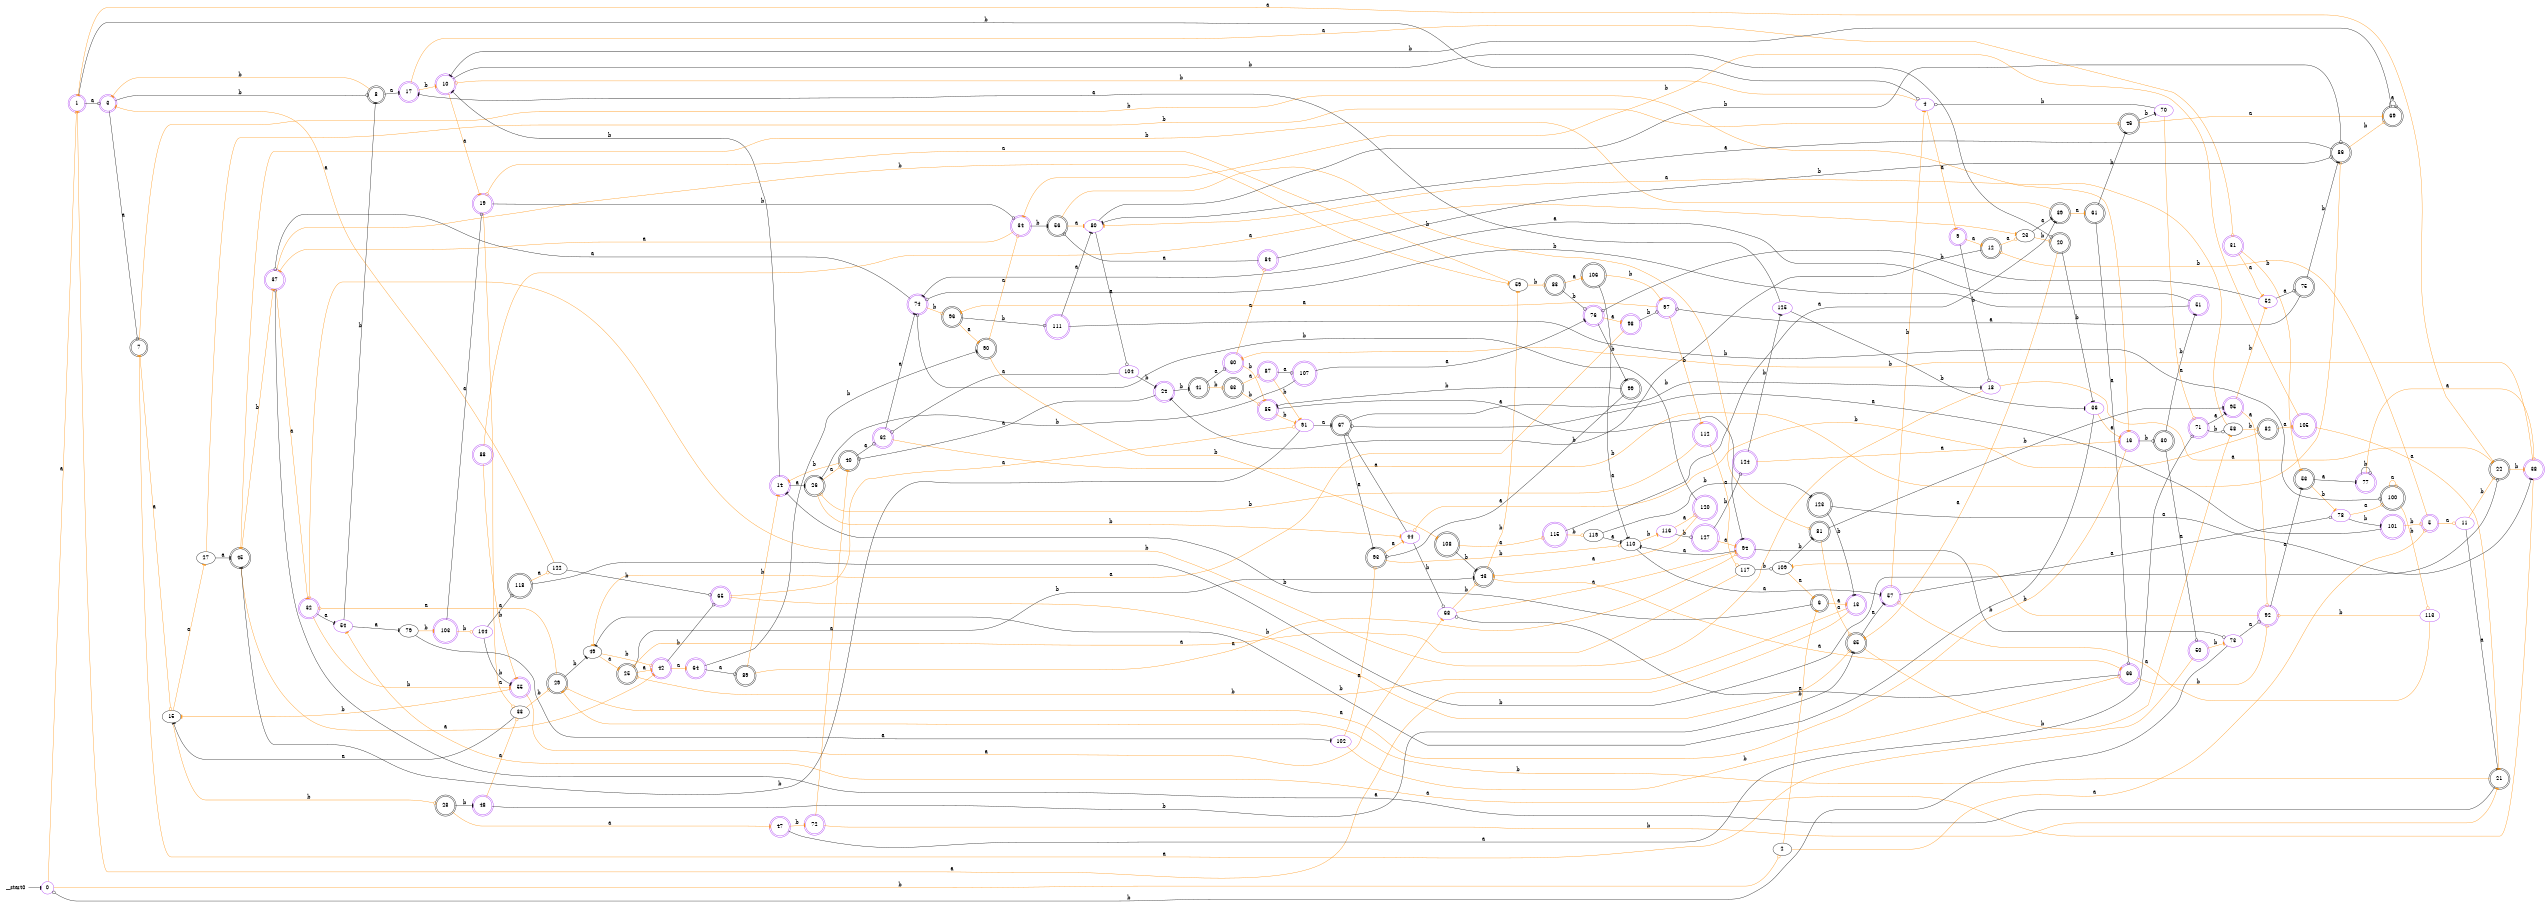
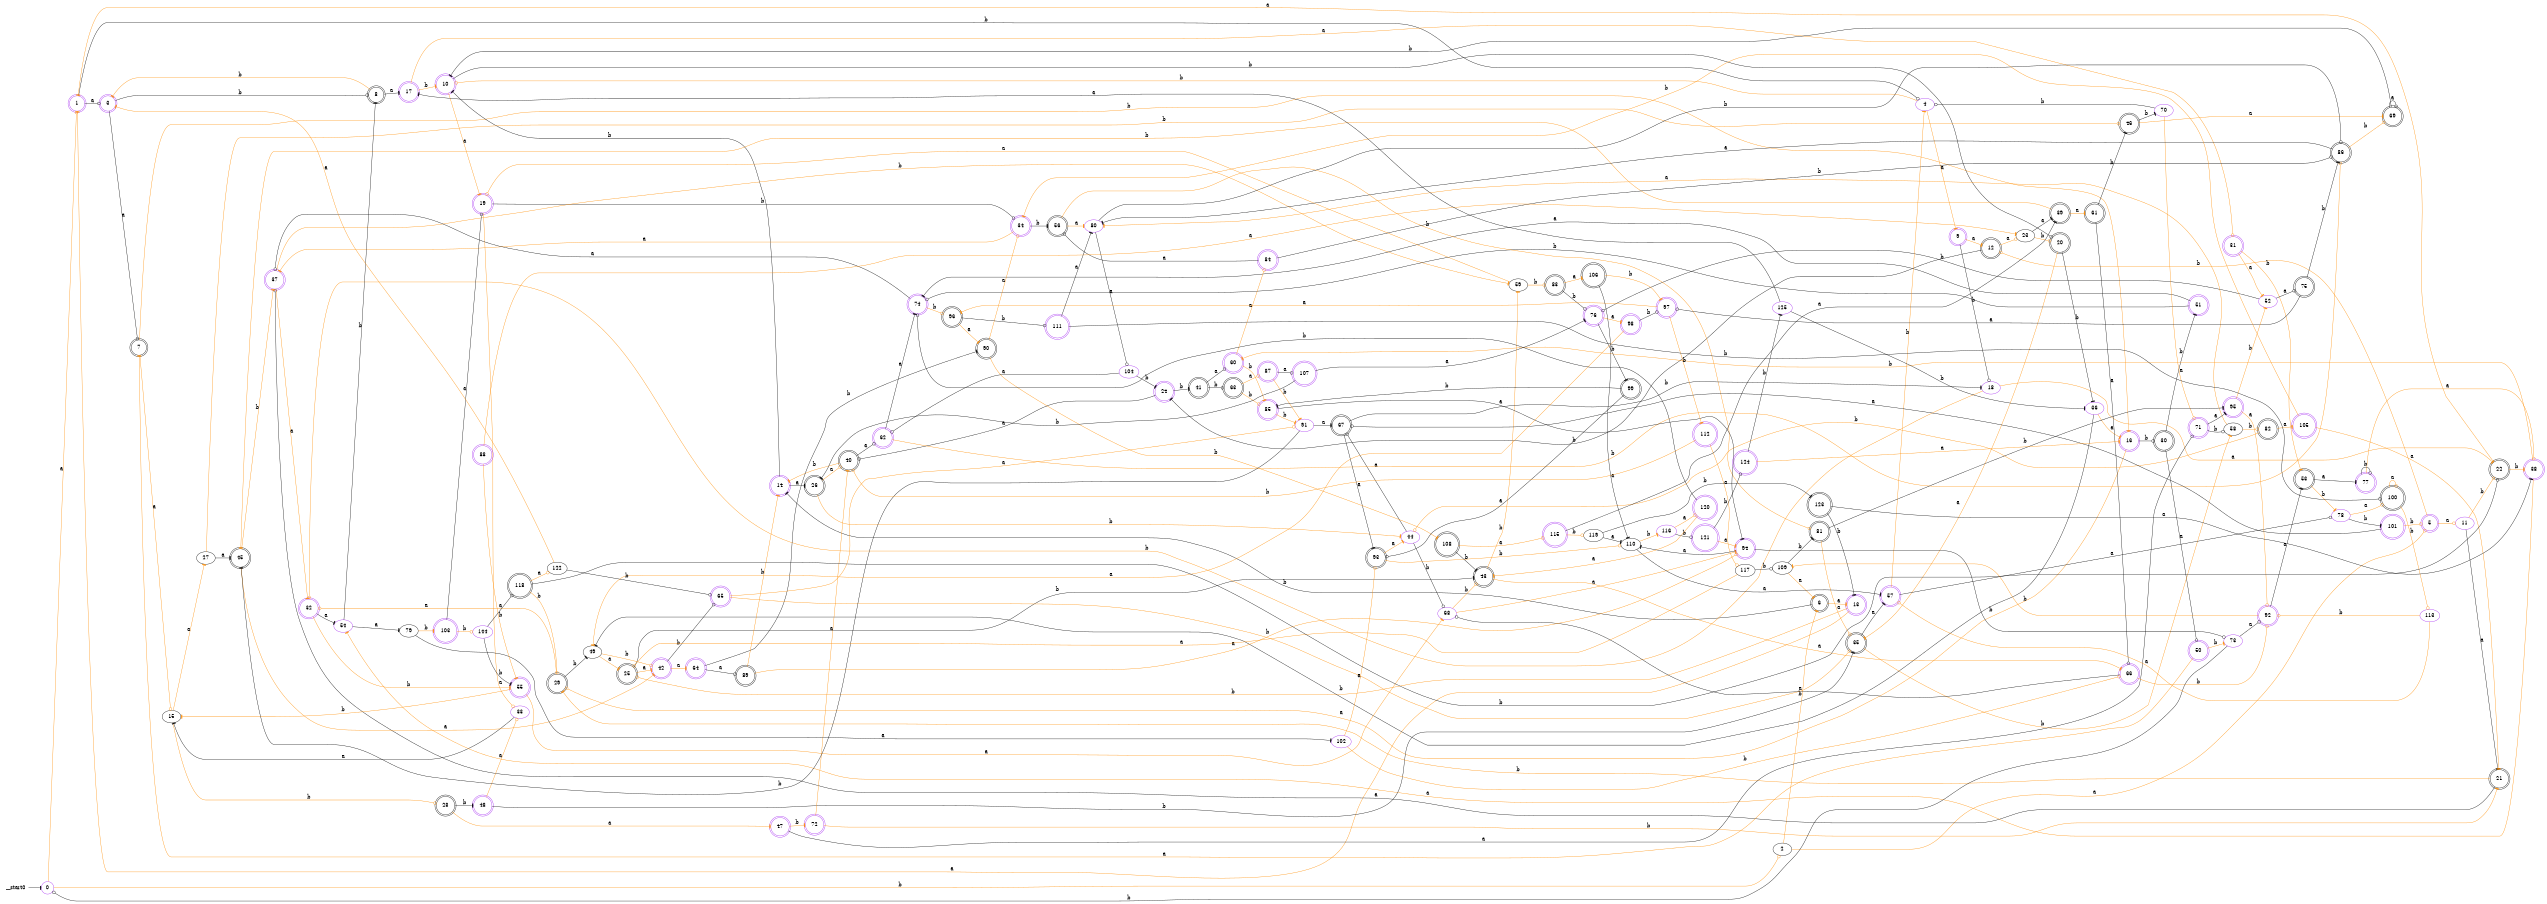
(1215, 388) -> (1215, 388)
(1264, 506) -> (1274, 496)
(1705, 538) -> (1705, 538)
(535, 700) -> (551, 628)
(520, 712) -> (520, 712)
